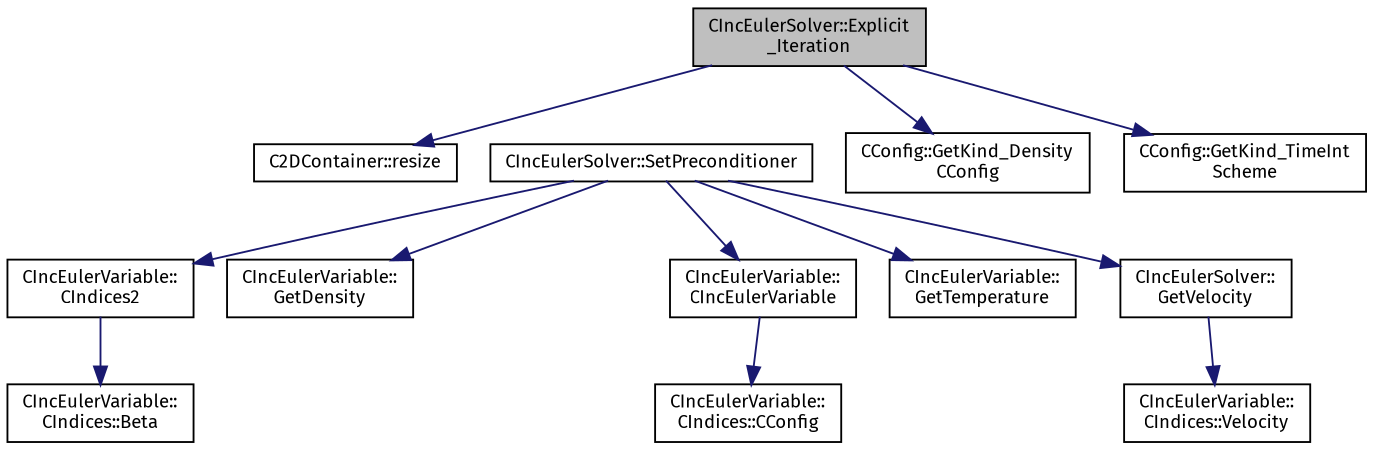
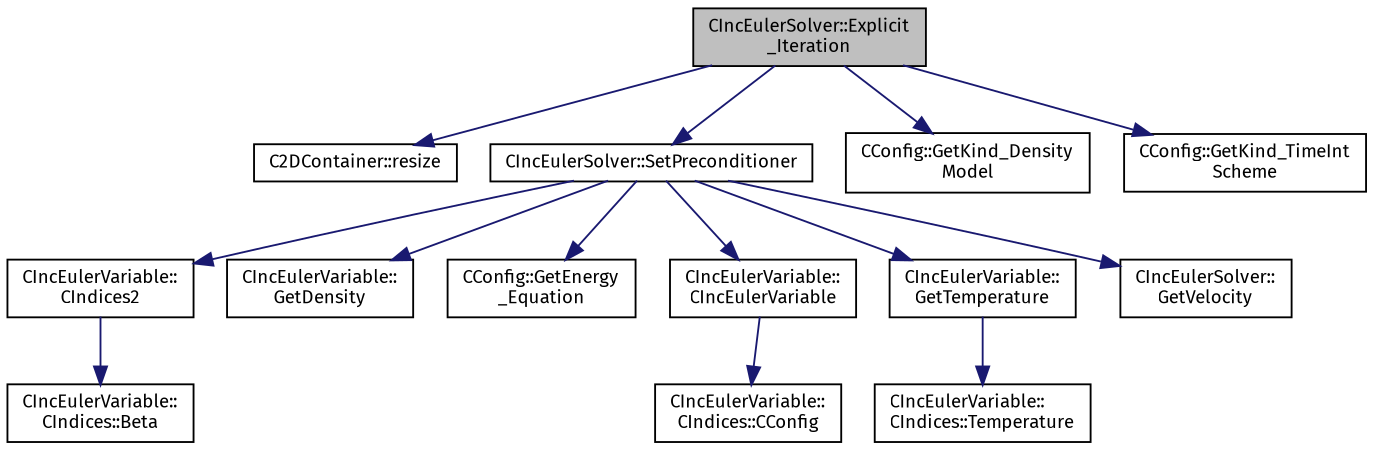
none -> (731, 99)
(968, 163) -> (968, 163)
none -> (542, 288)
none -> (983, 413)
(1217, 413) -> none
